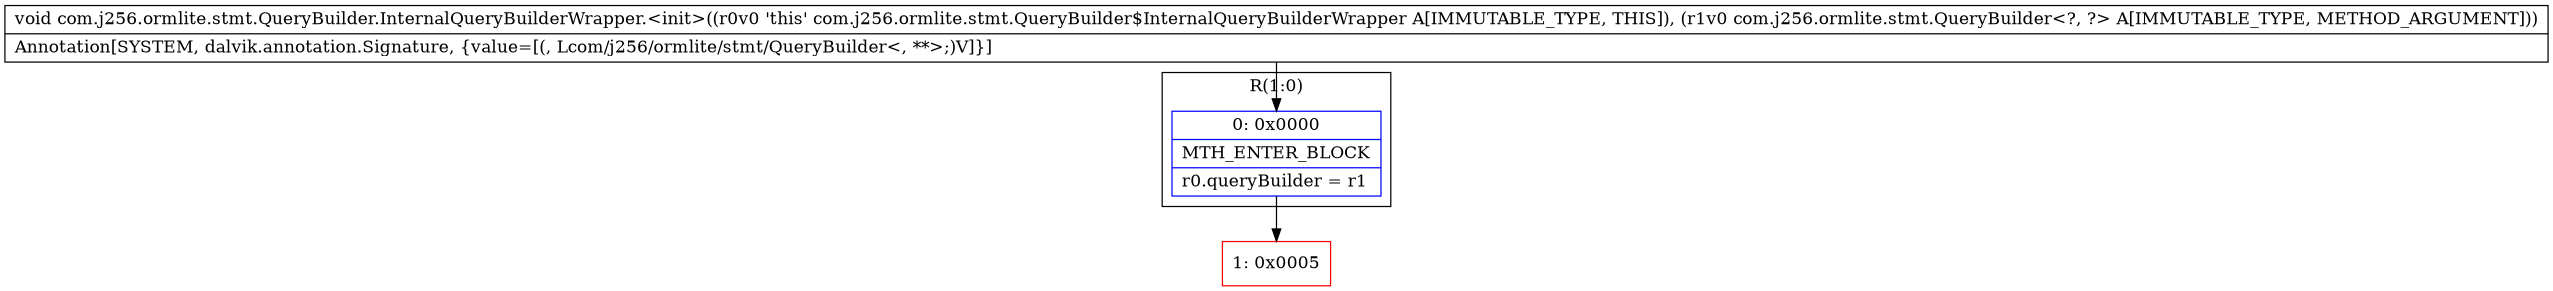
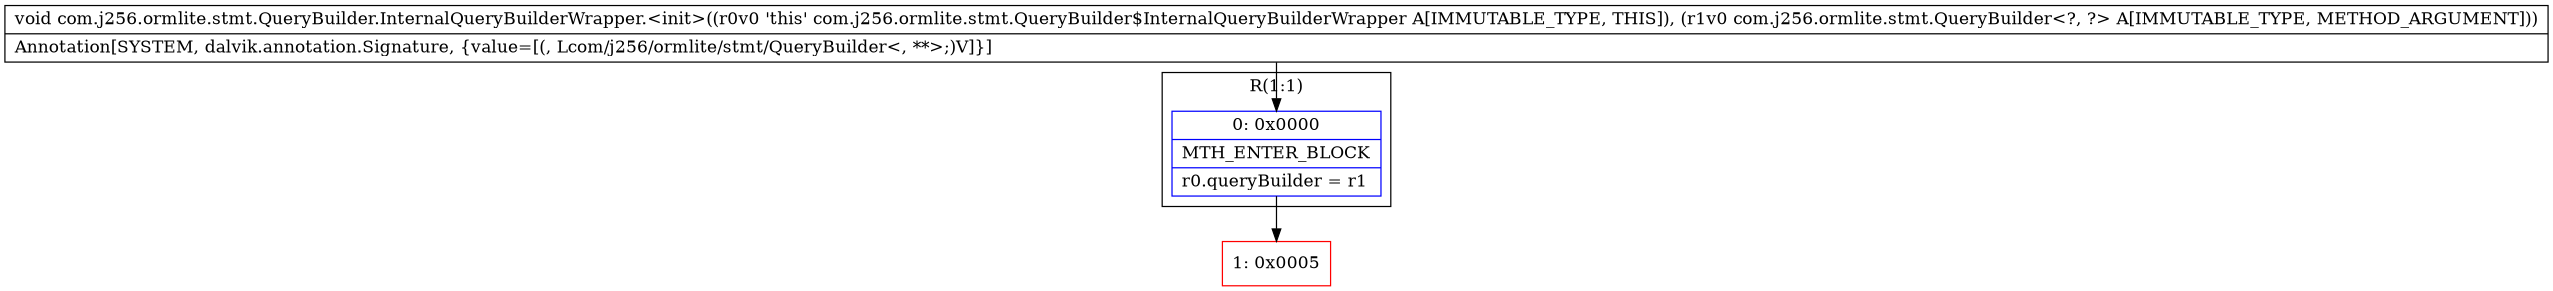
(1276, 87) -> (1276, 87)
